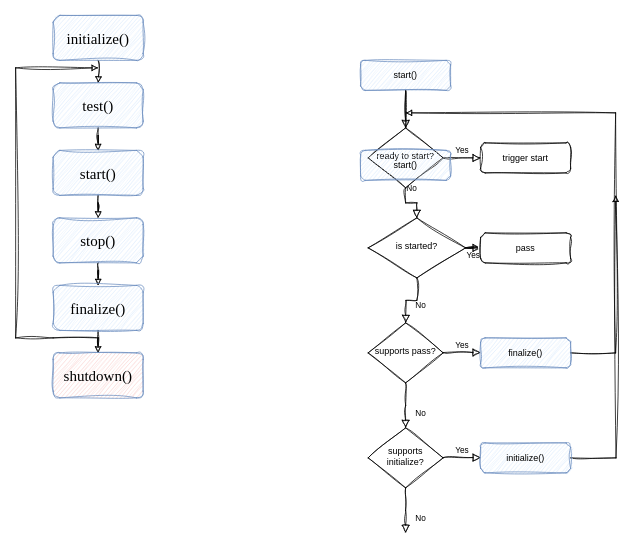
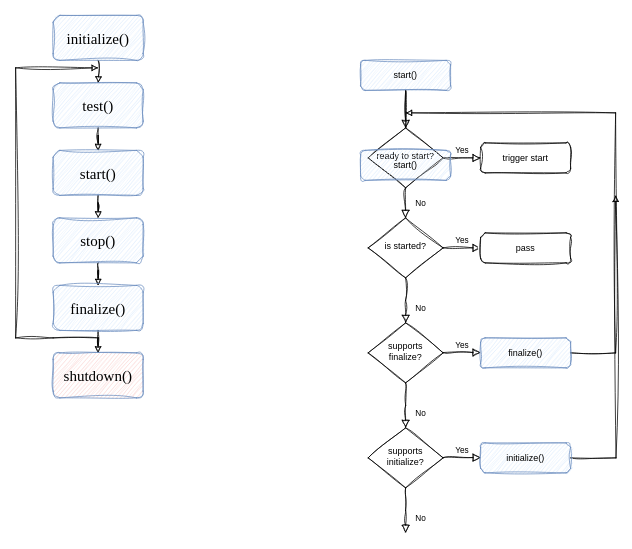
(417, 248) -> (405, 248)
(405, 351) -> (405, 351)
